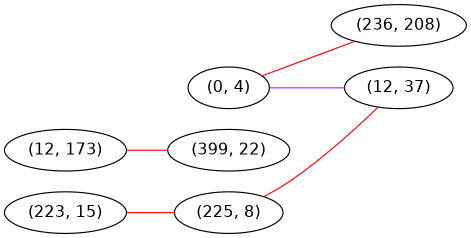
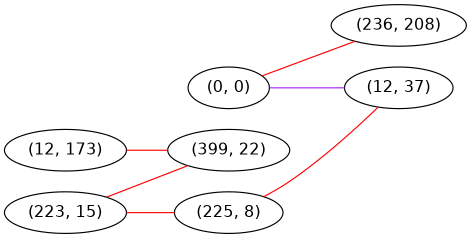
(229, 88) -> (229, 88)
none -> (147, 181)
